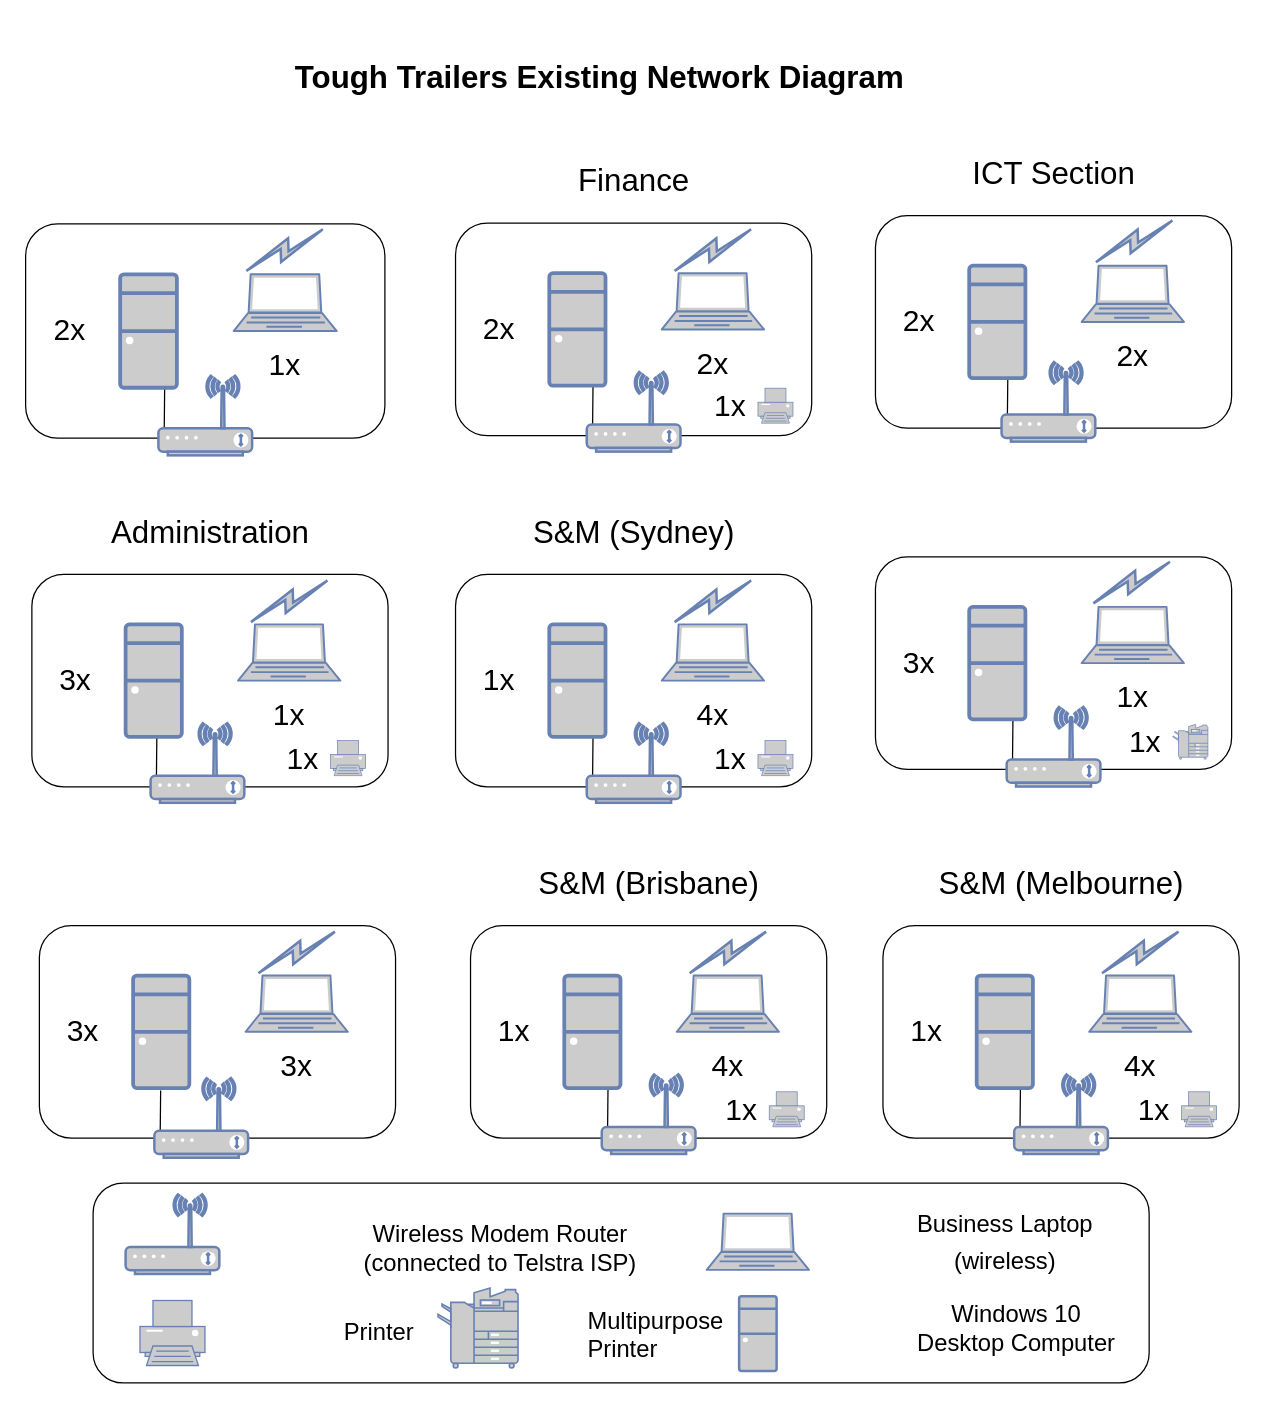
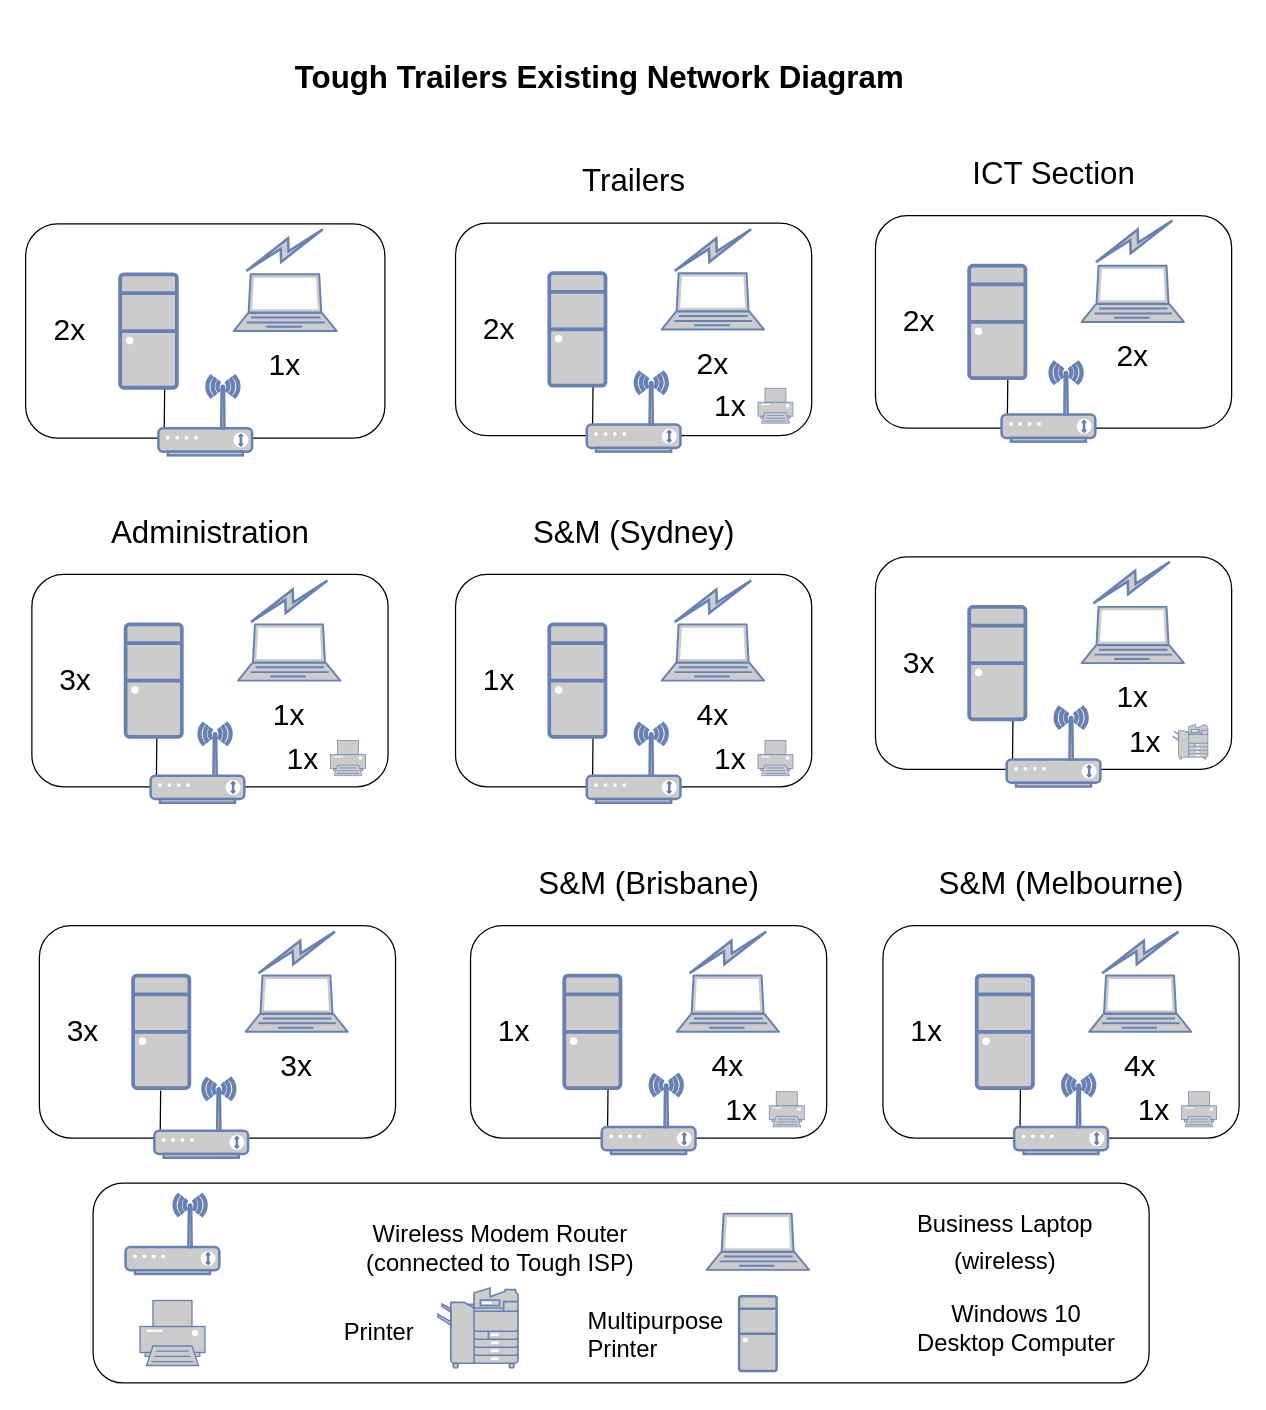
(634, 179) -> (634, 179)
(501, 1249) -> (501, 1249)
